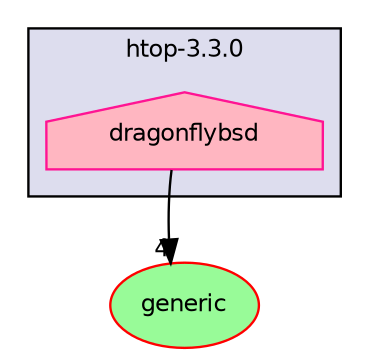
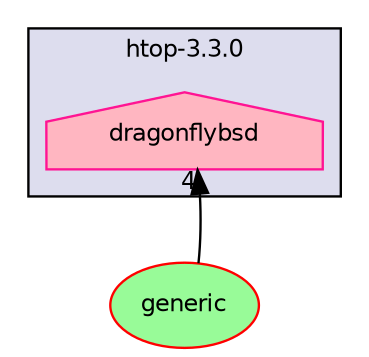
(169, 211) -> (200, 229)
